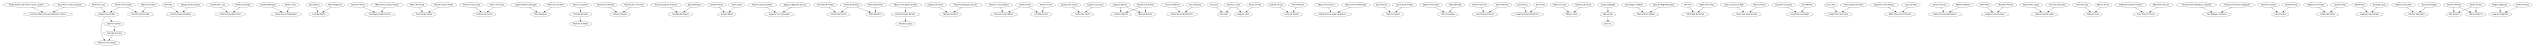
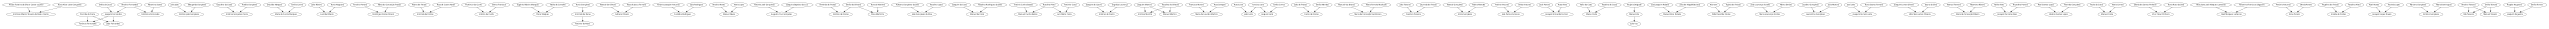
(905, 18) -> (930, 9)
(114, 28) -> (99, 19)
